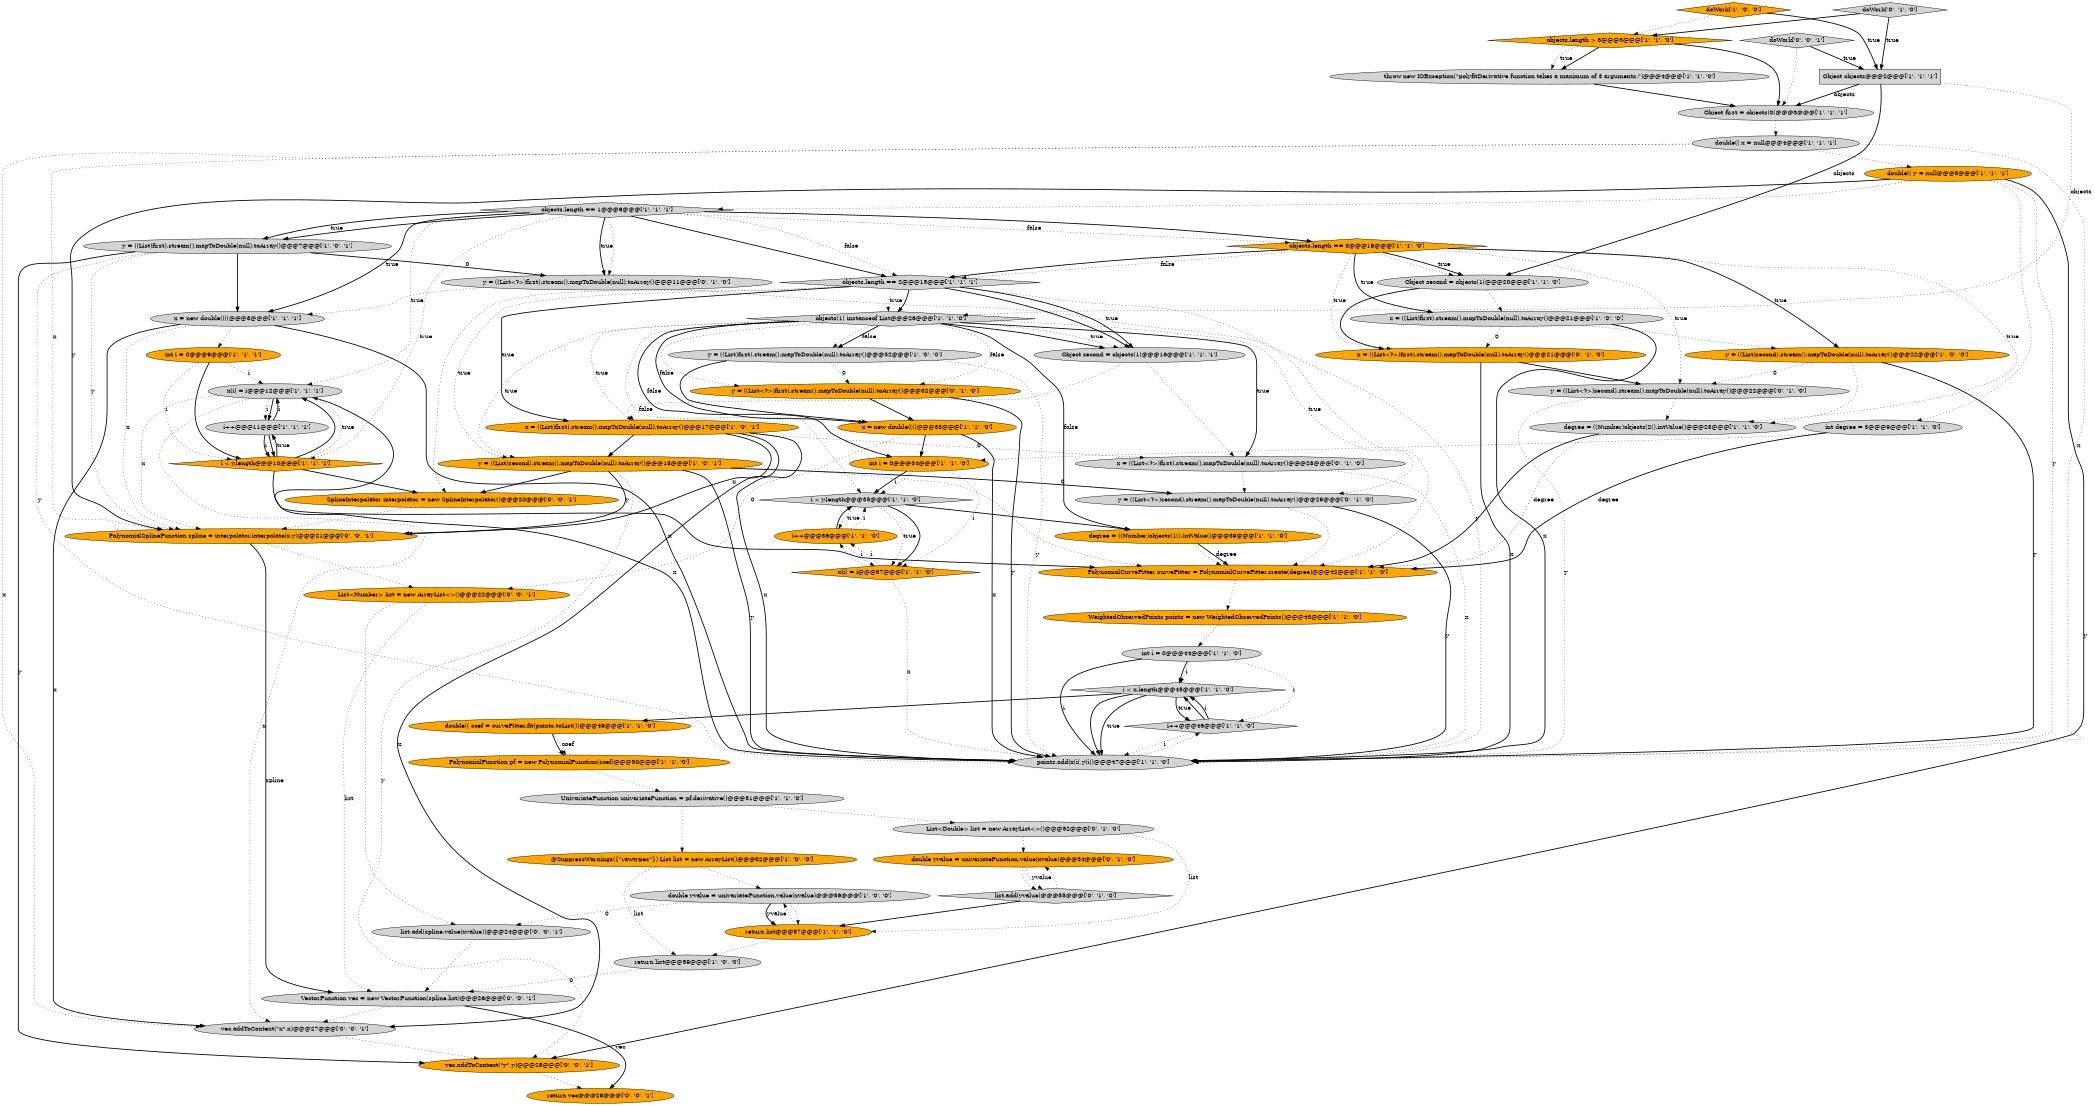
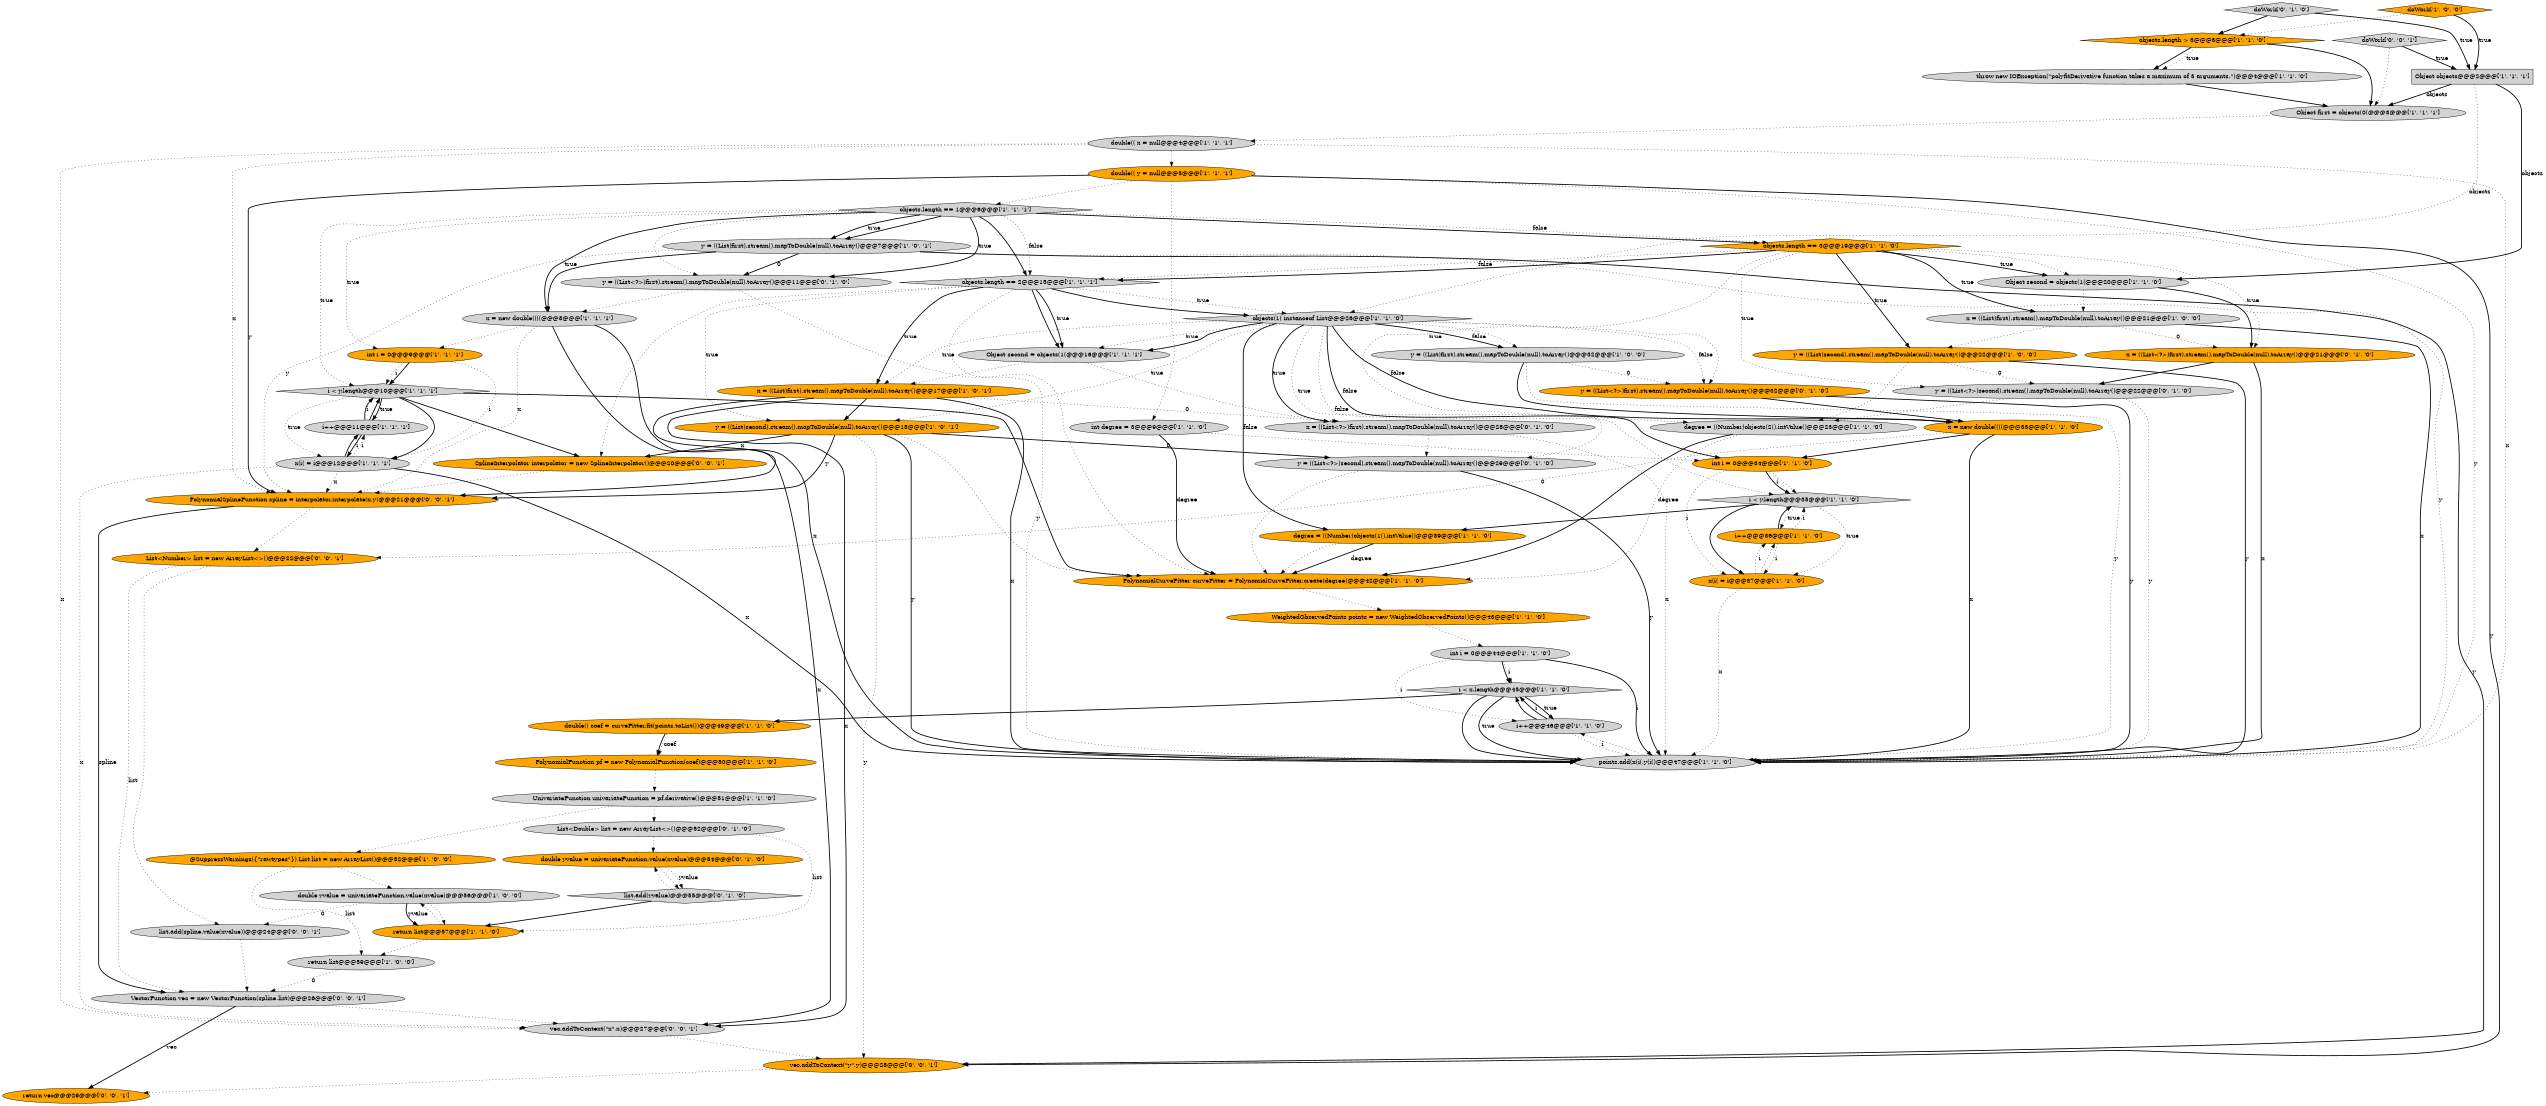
(411, 284) -> (544, 219)
(276, 464) -> (383, 391)
(886, 572) -> (1757, 581)
(1211, 726) -> (1560, 726)
